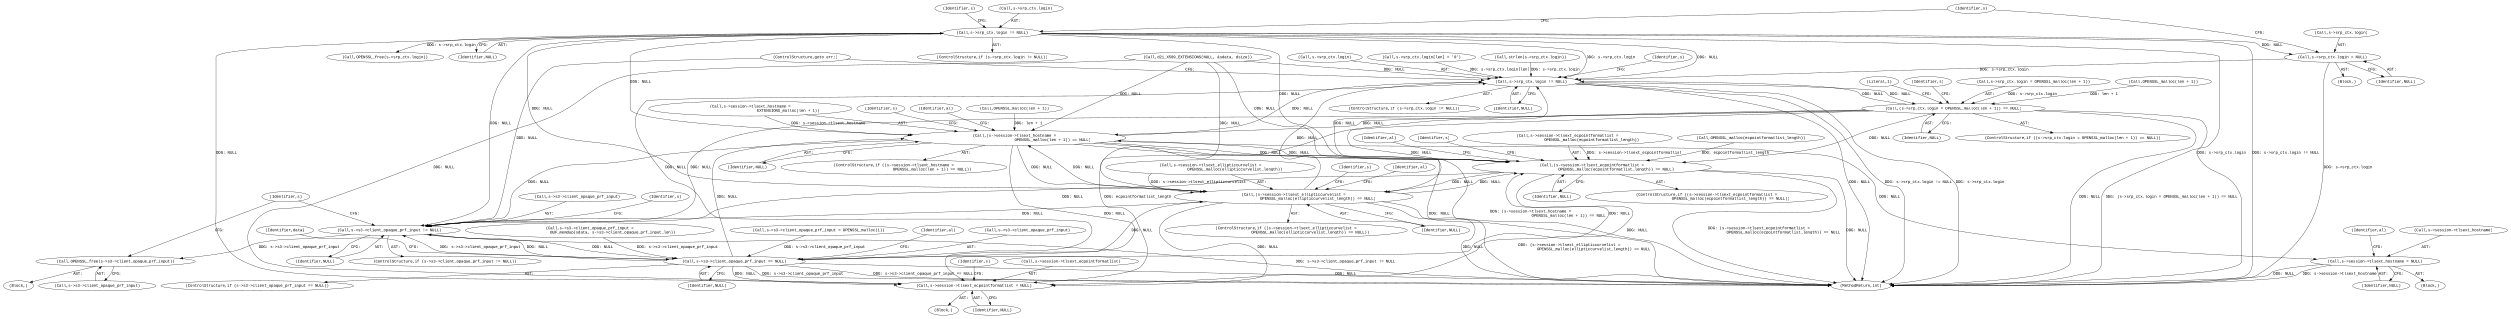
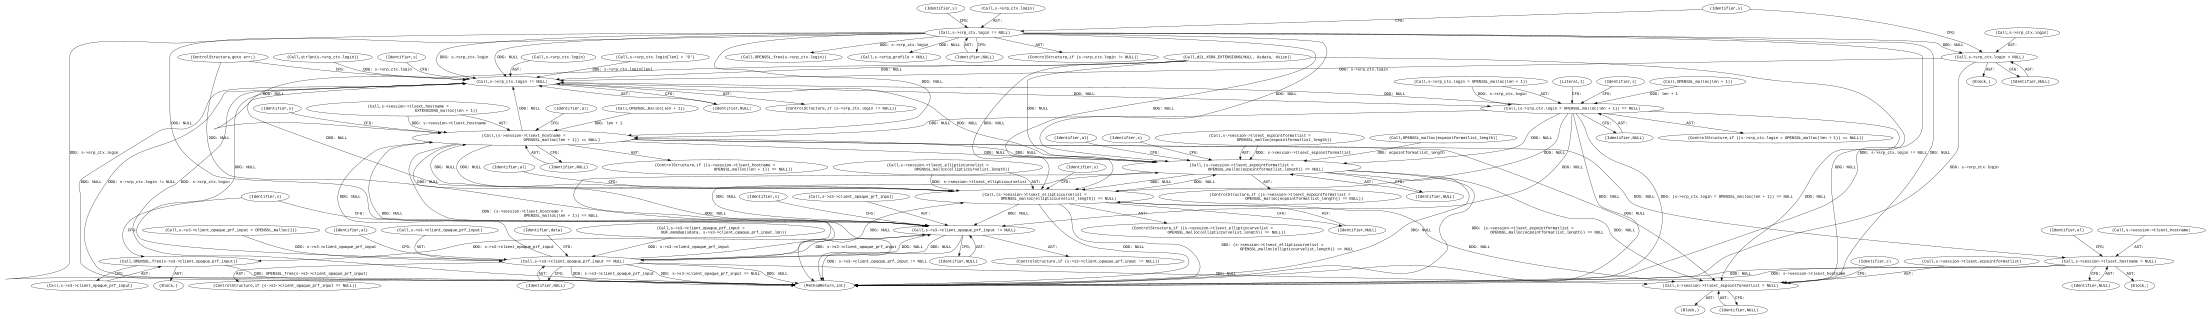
none -> (894, 57)
(1138, 197) -> (1816, 197)
none -> (508, 281)
